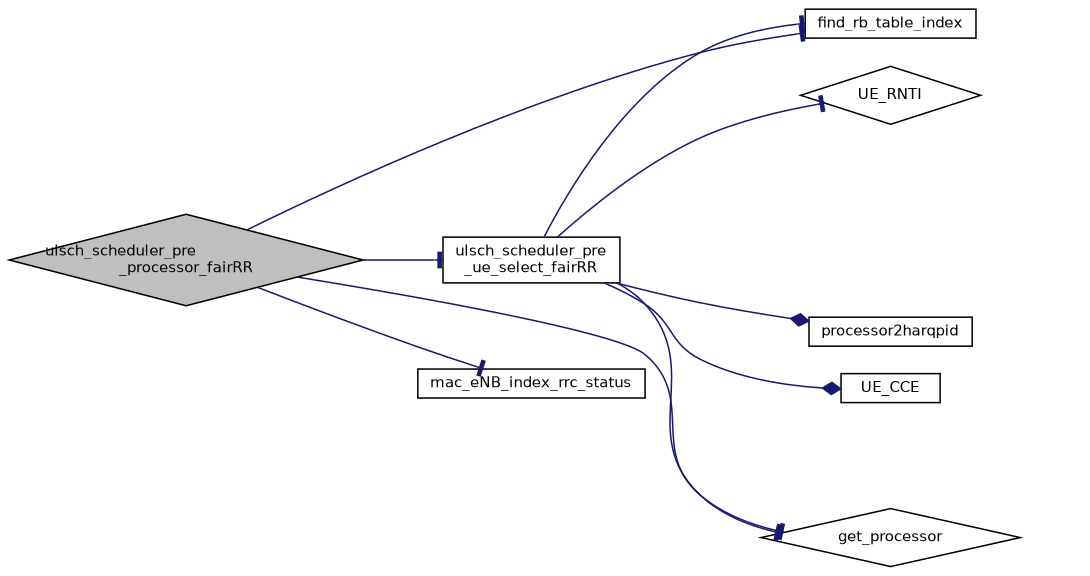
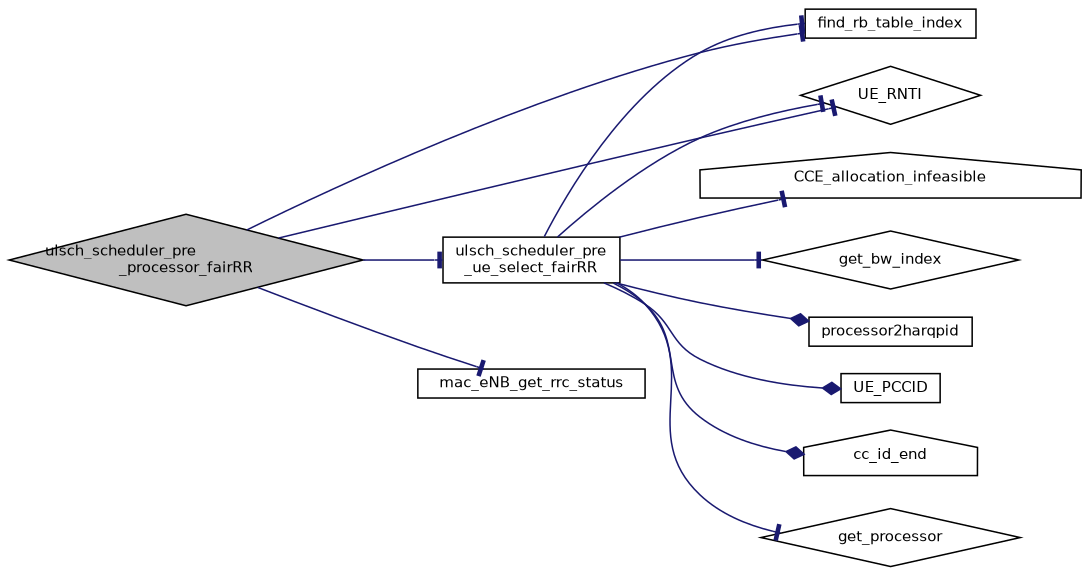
none -> (891, 178)
none -> (891, 260)
(591, 334) -> (553, 172)
(531, 384) -> (531, 384)
(891, 388) -> (891, 388)
none -> (891, 455)
